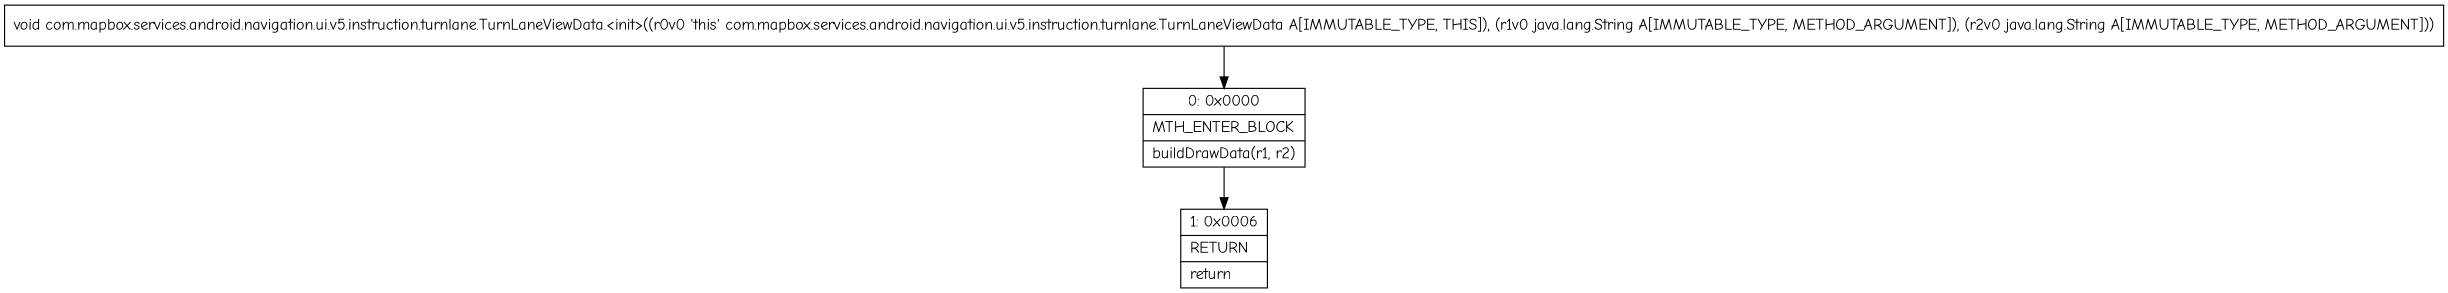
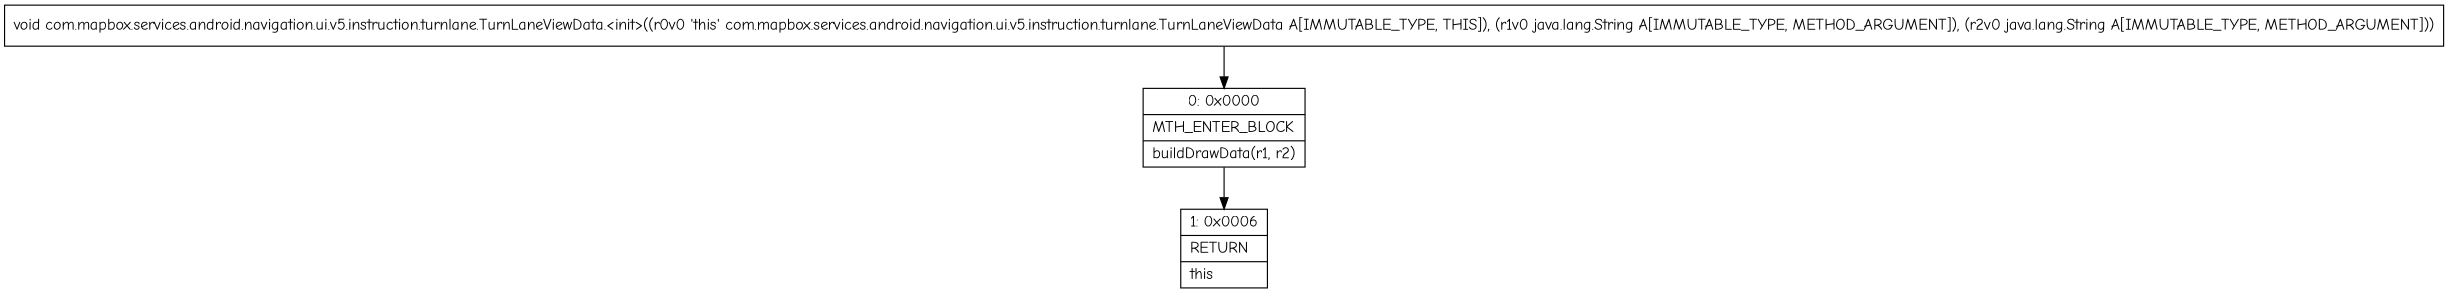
(1211, 274) -> (1202, 274)
